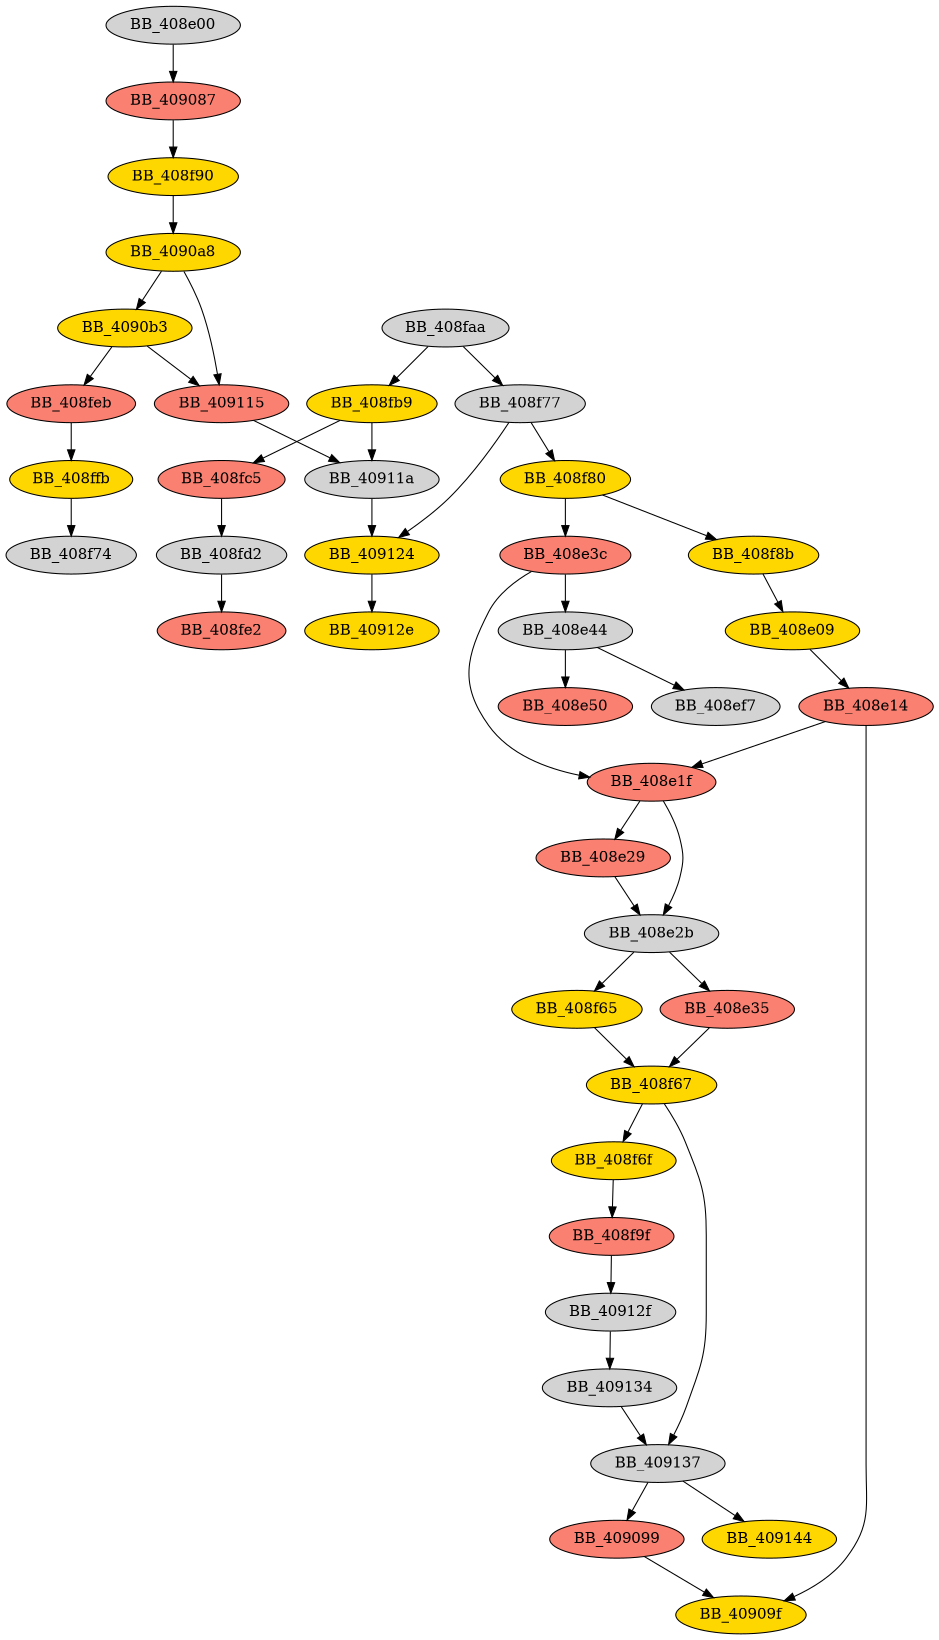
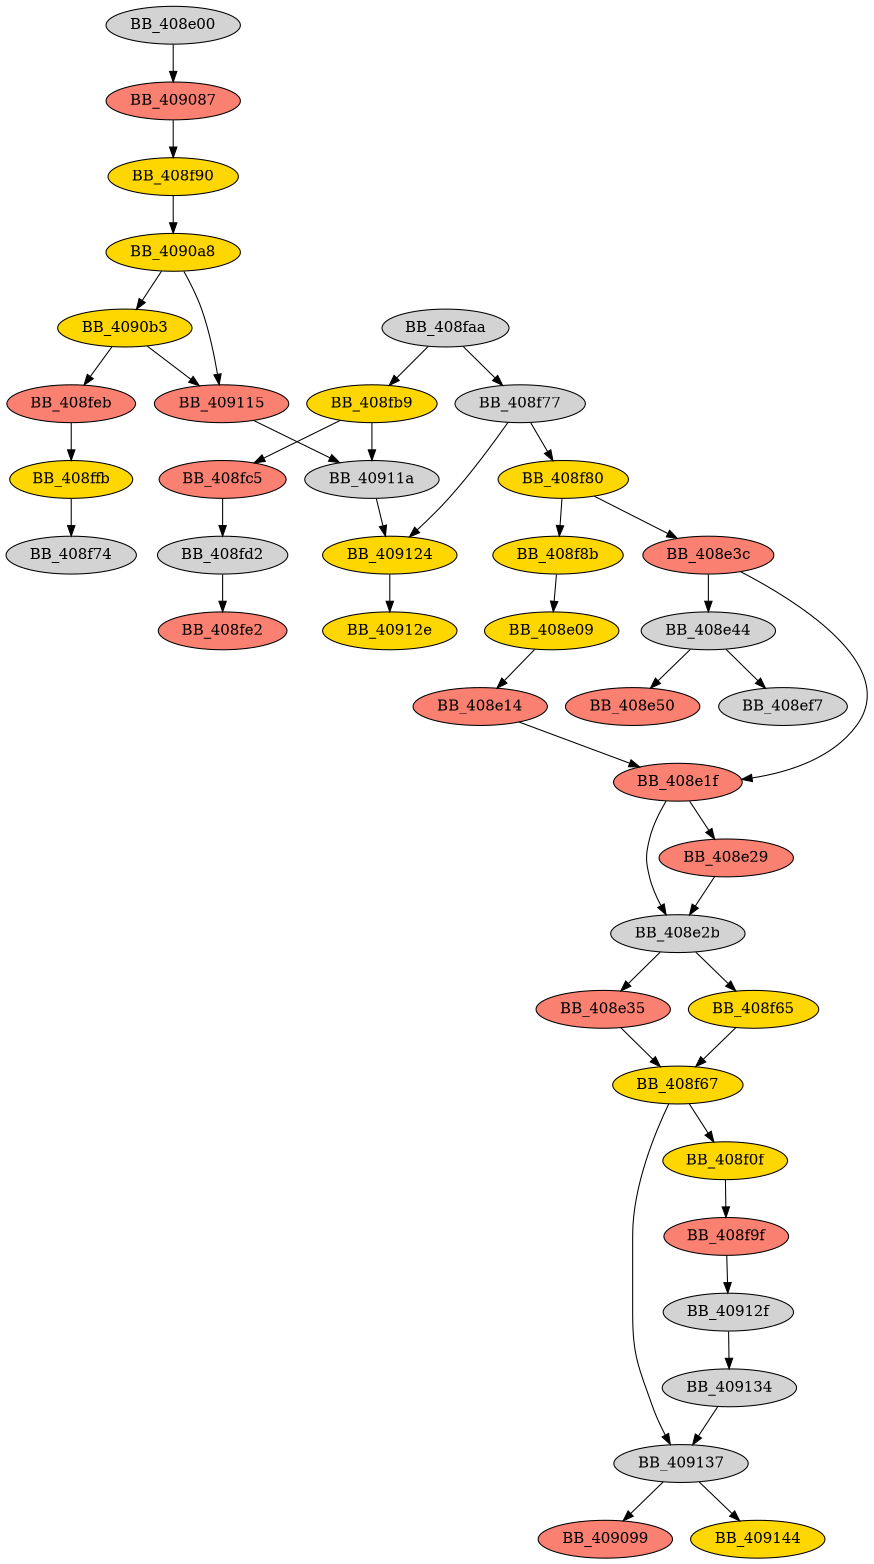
(614, 1161) -> (725, 1161)
(741, 1615) -> none
